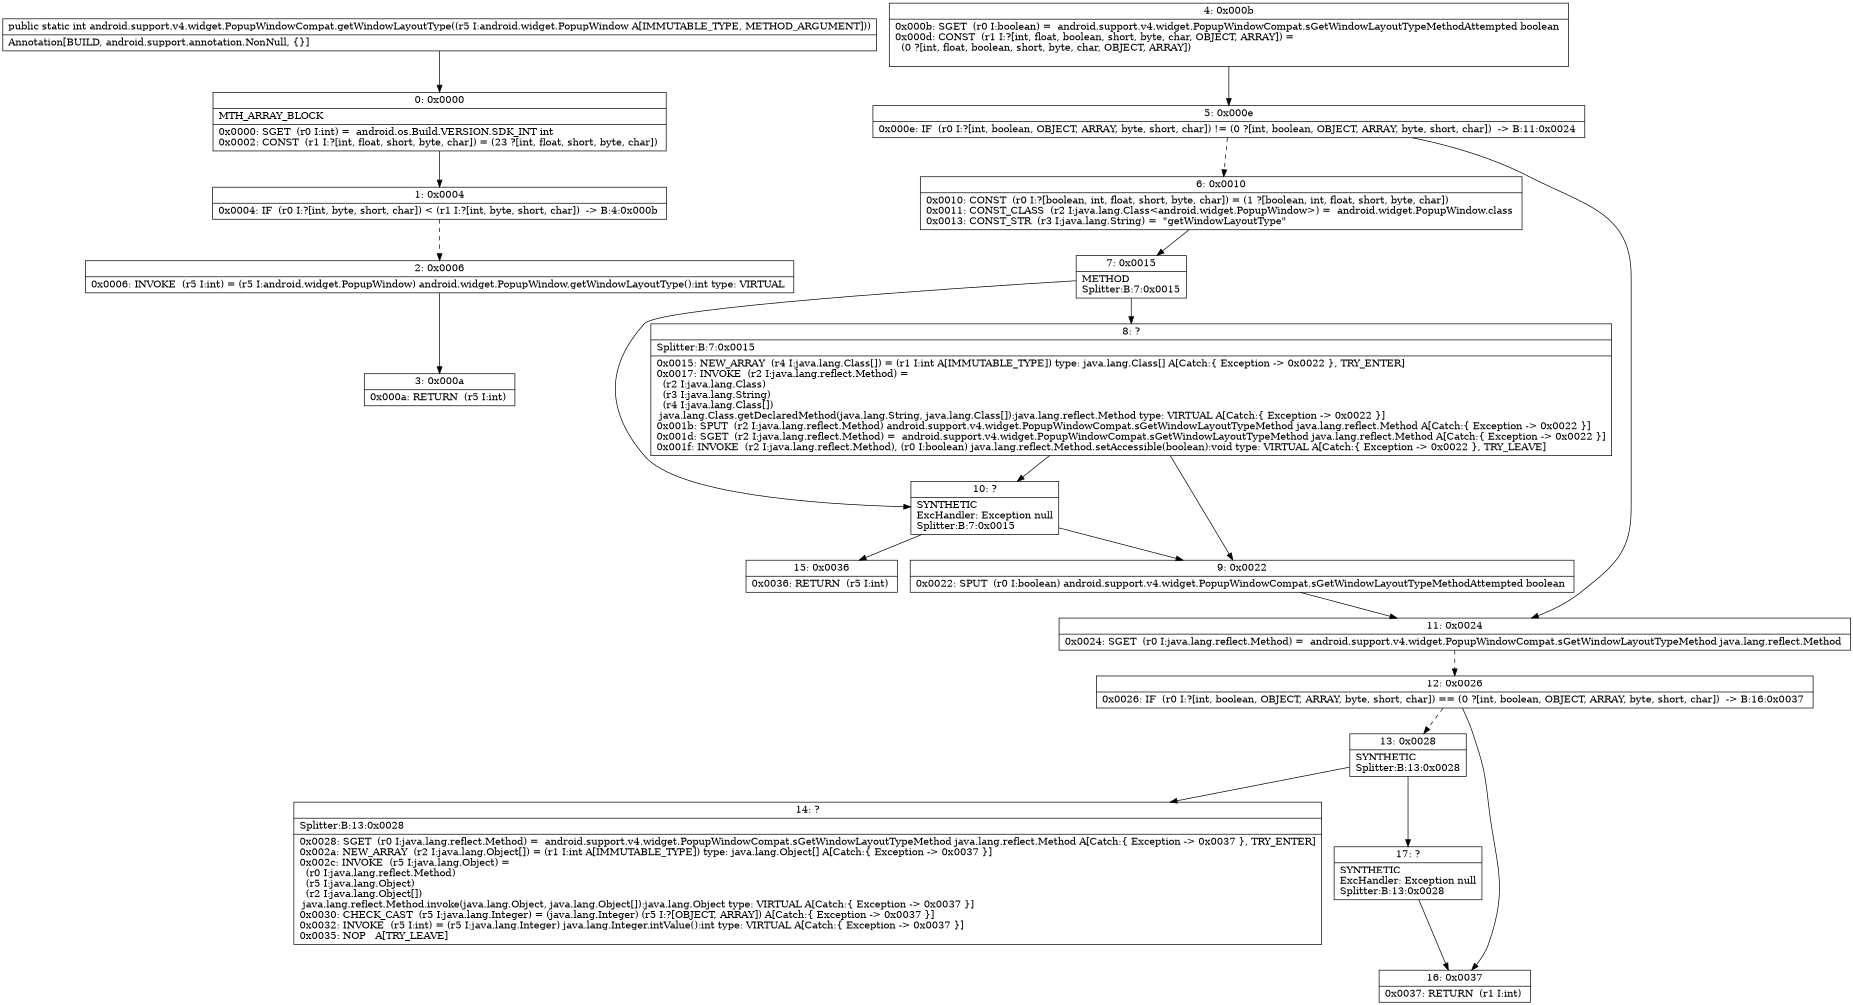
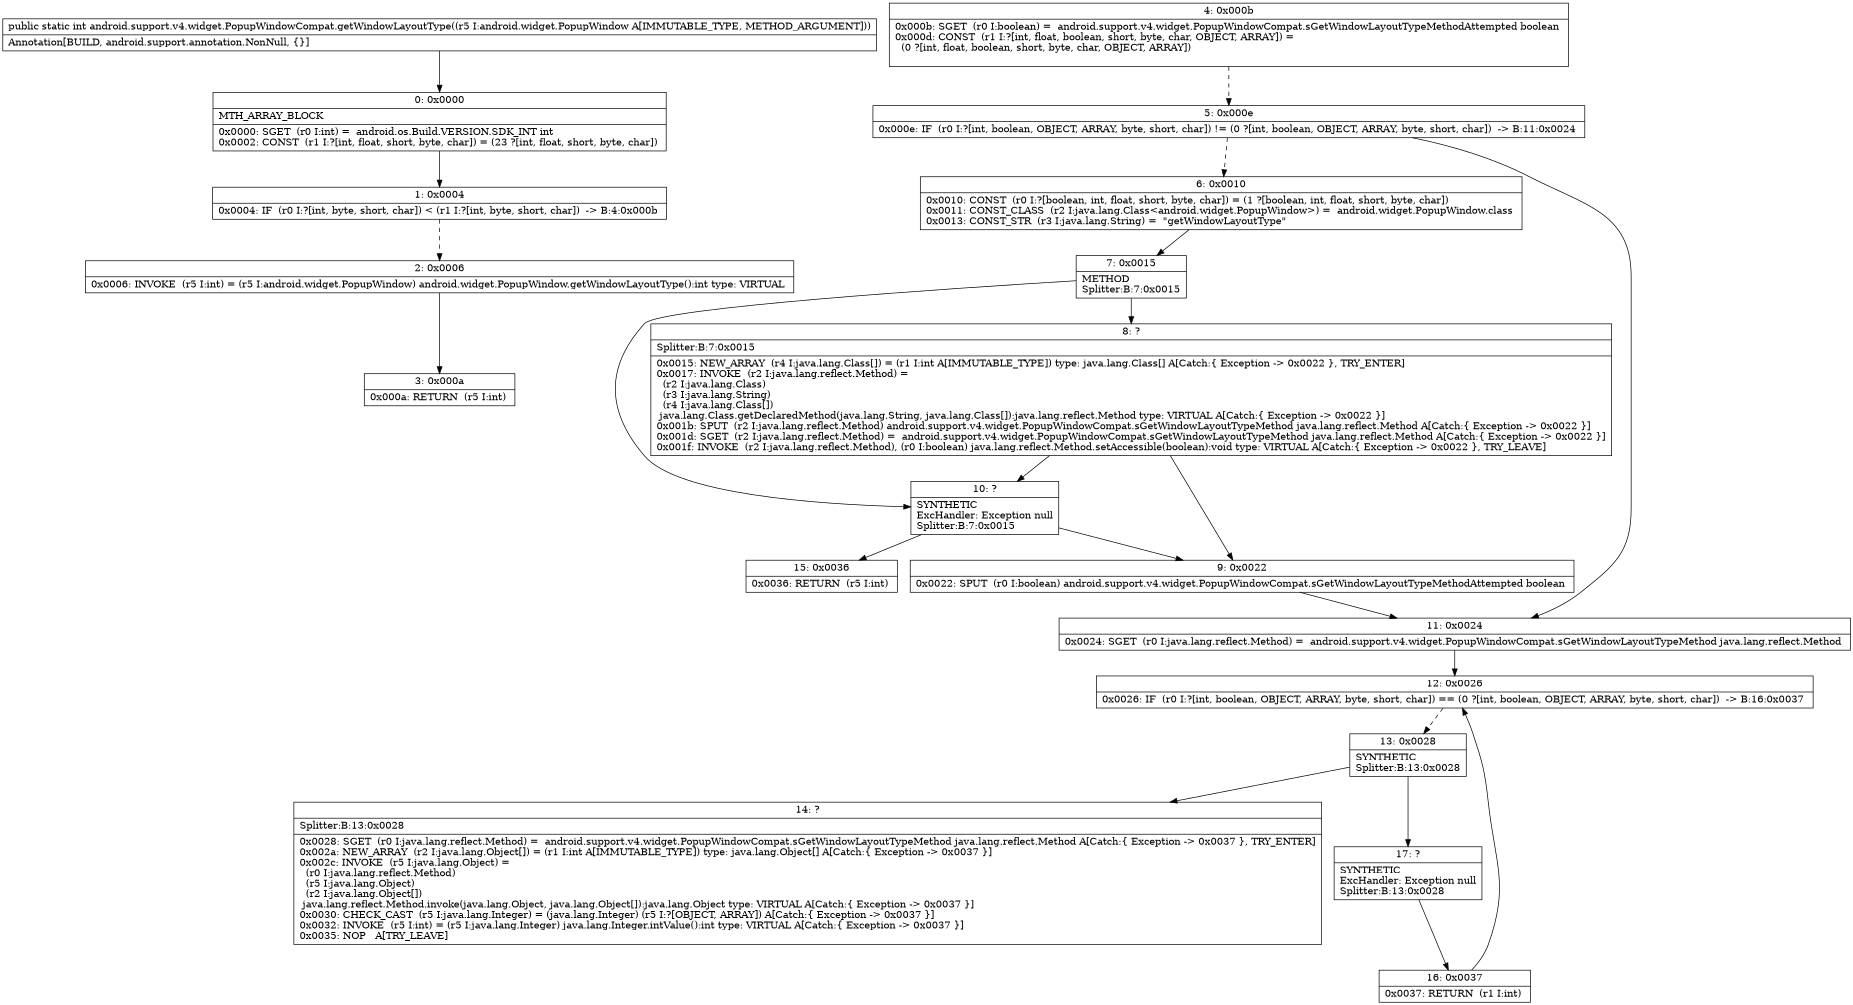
(1229, 83) -> (1229, 83)
(1455, 660) -> (1455, 660)
(1493, 837) -> (1494, 844)
